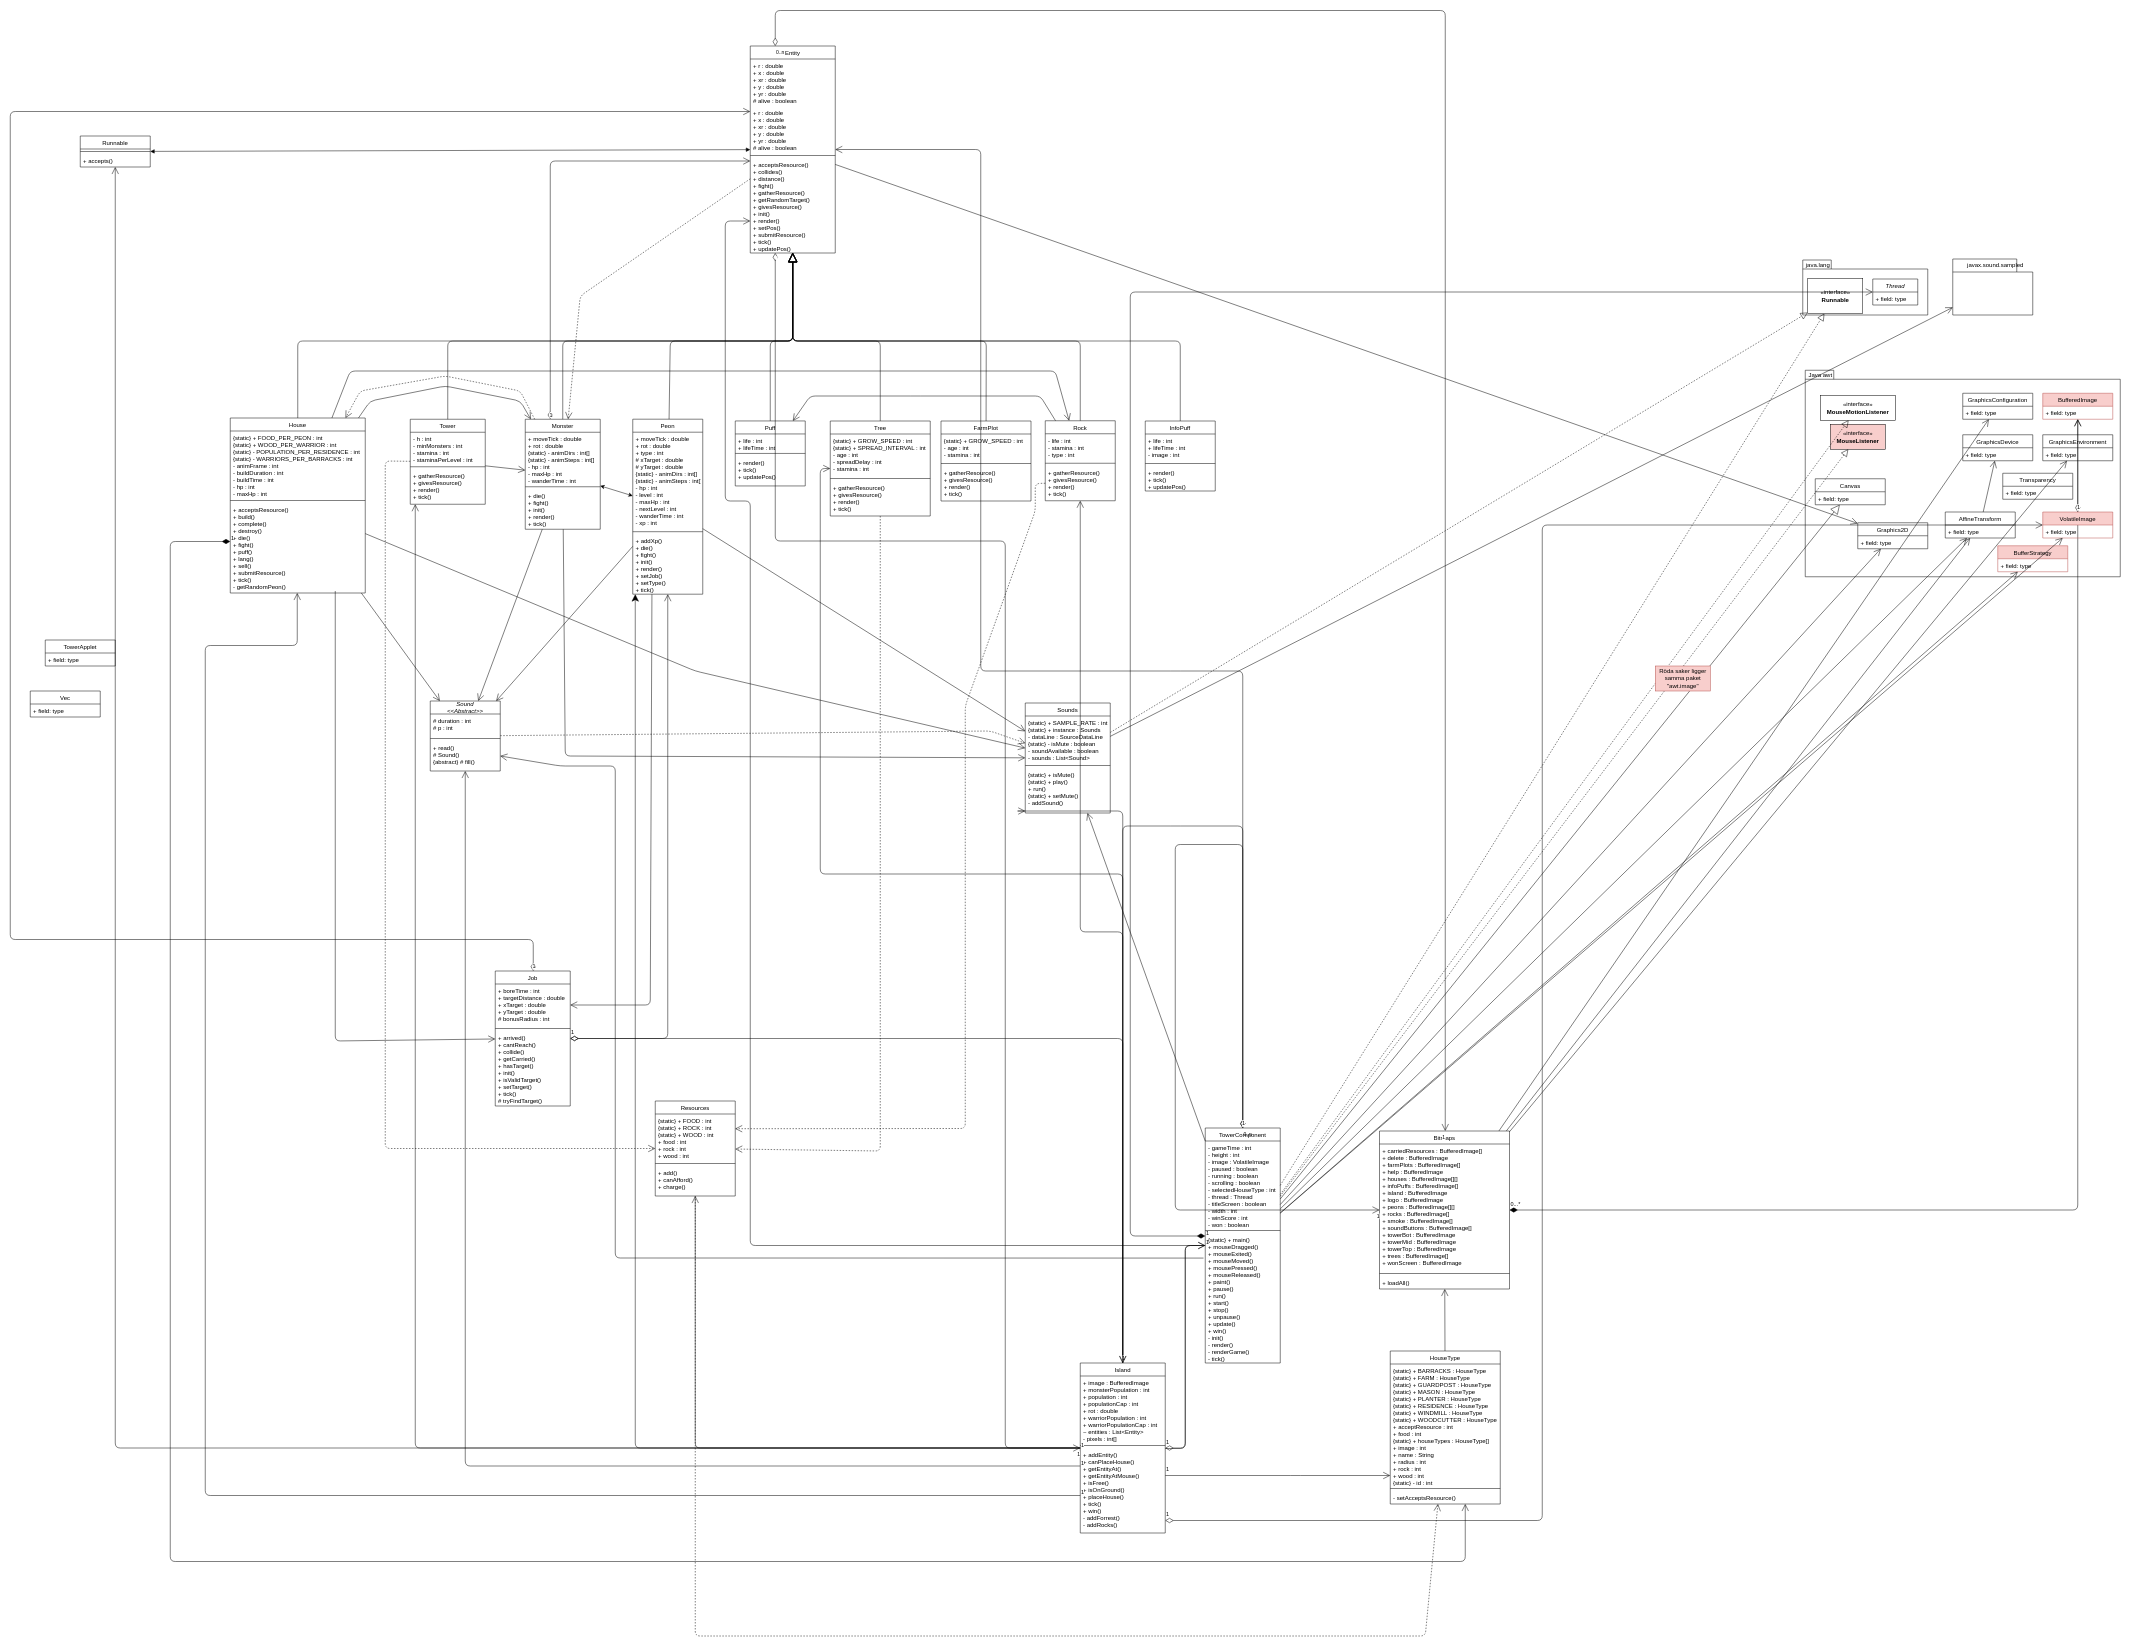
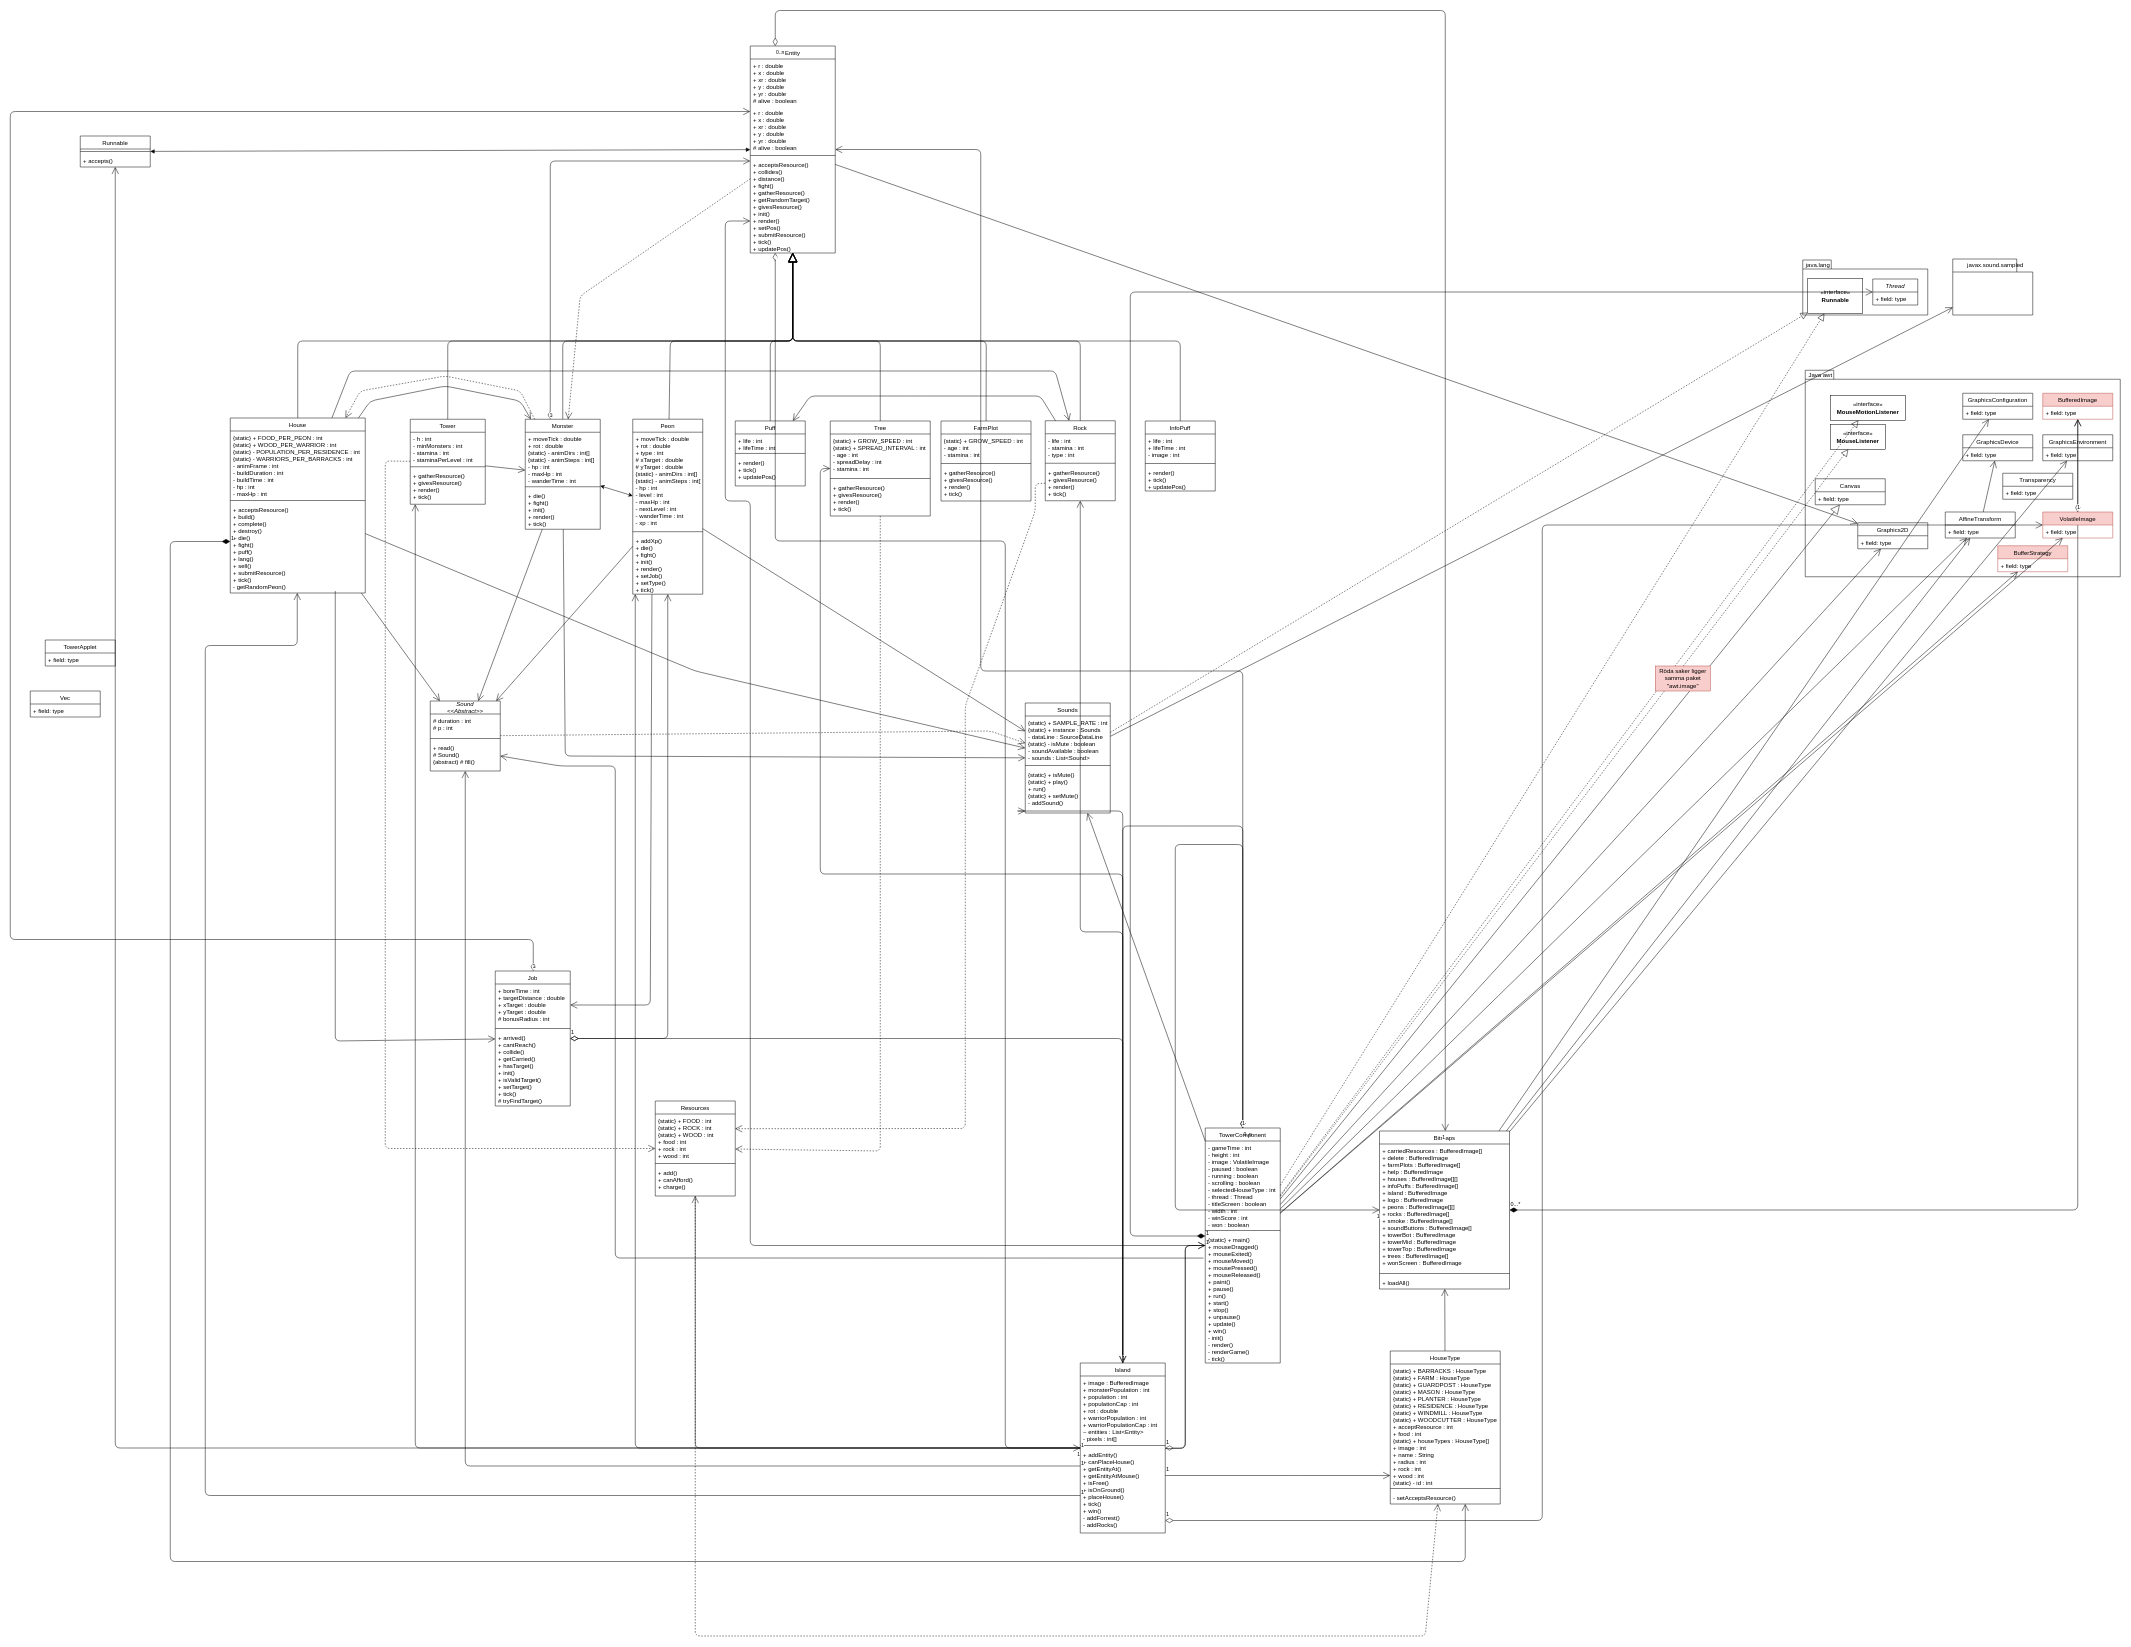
(1858, 408) -> (1868, 408)
(1858, 437) -> (1858, 437)
(635, 601) -> (635, 599)
